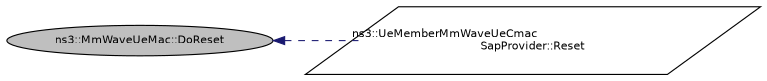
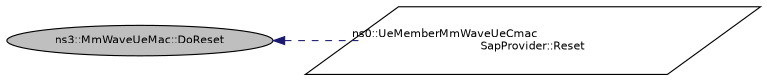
(533, 41) -> (533, 41)
